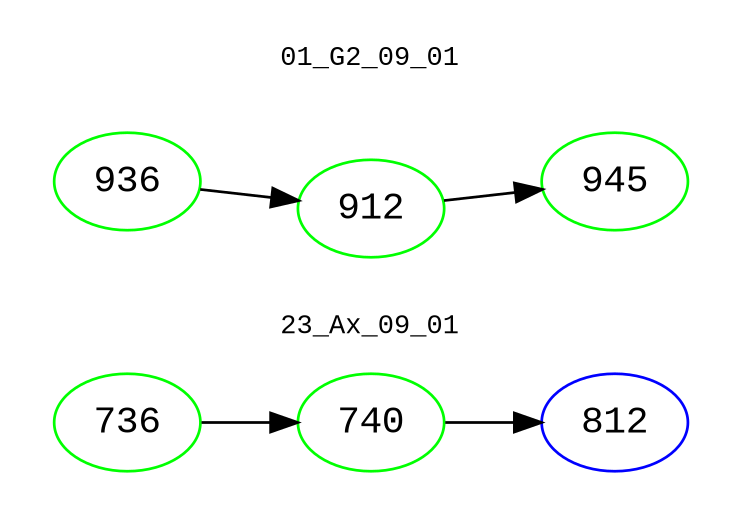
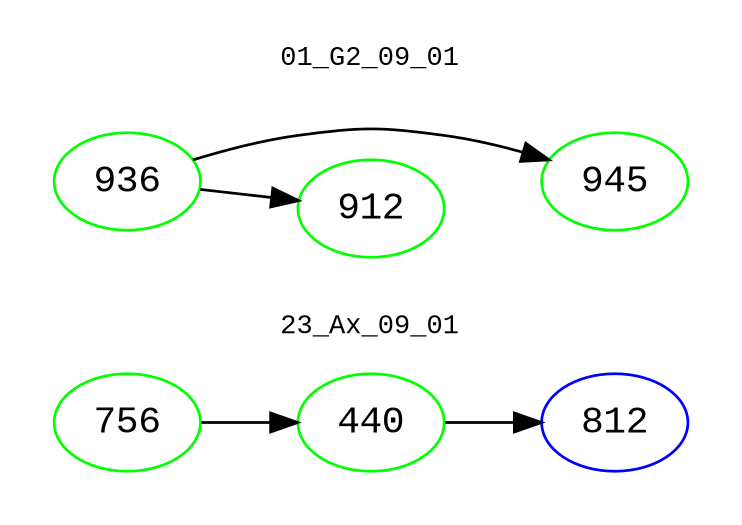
(480, 197) -> (357, 129)
(127, 422) -> (127, 422)
(371, 422) -> (371, 422)
